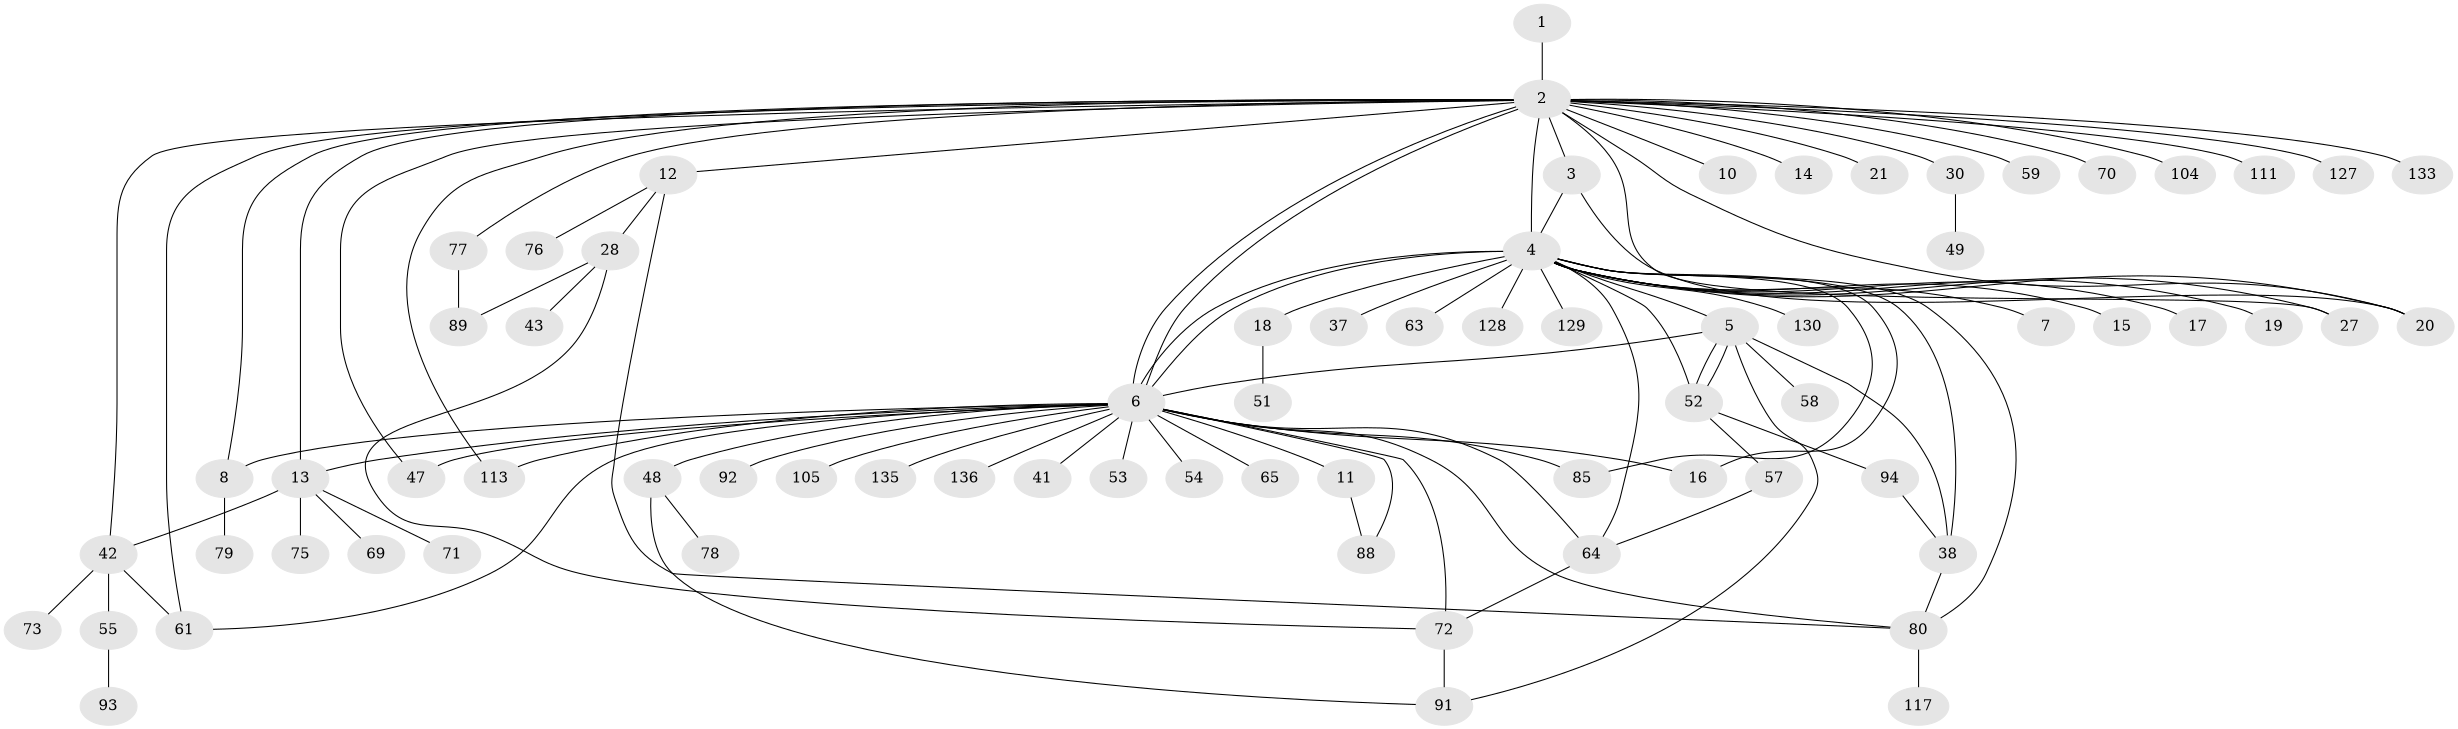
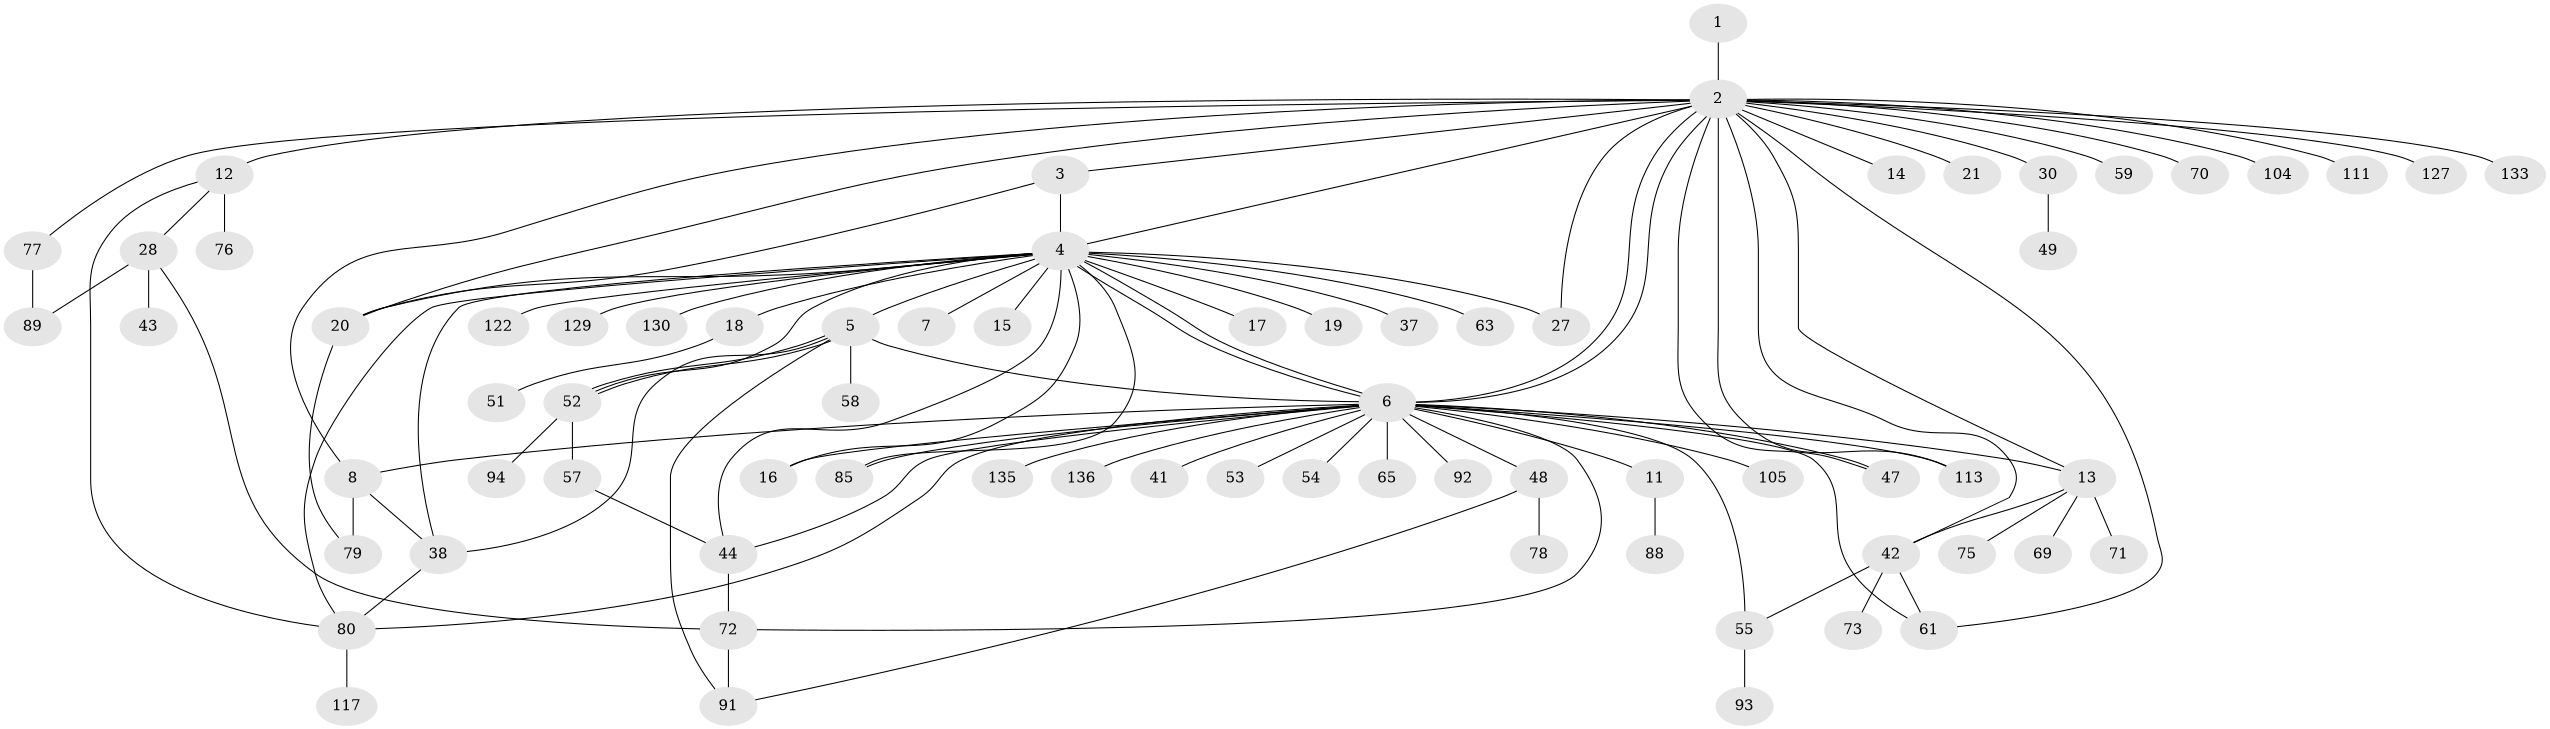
(1728, 175) -> none
(1493, 327) -> (499, 327)
none -> (310, 444)
(1387, 464) -> (1690, 458)
(1919, 517) -> (396, 517)
(1592, 554) -> (728, 554)
